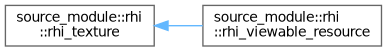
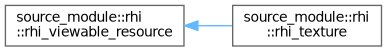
(186, 26) -> (215, 26)
